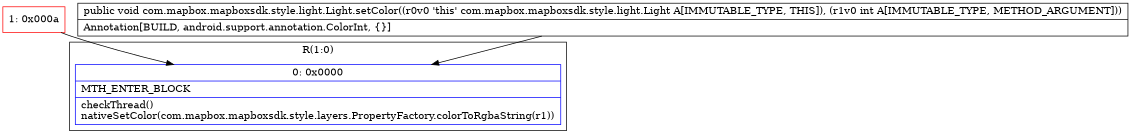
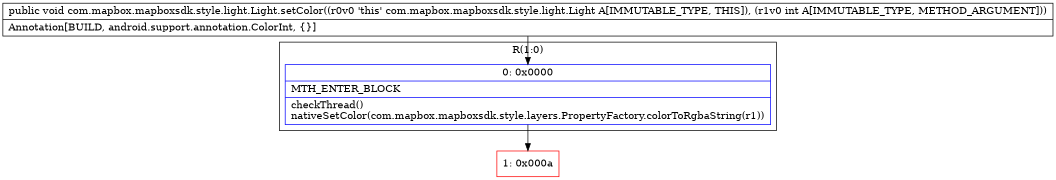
(113, 49) -> (528, 135)
